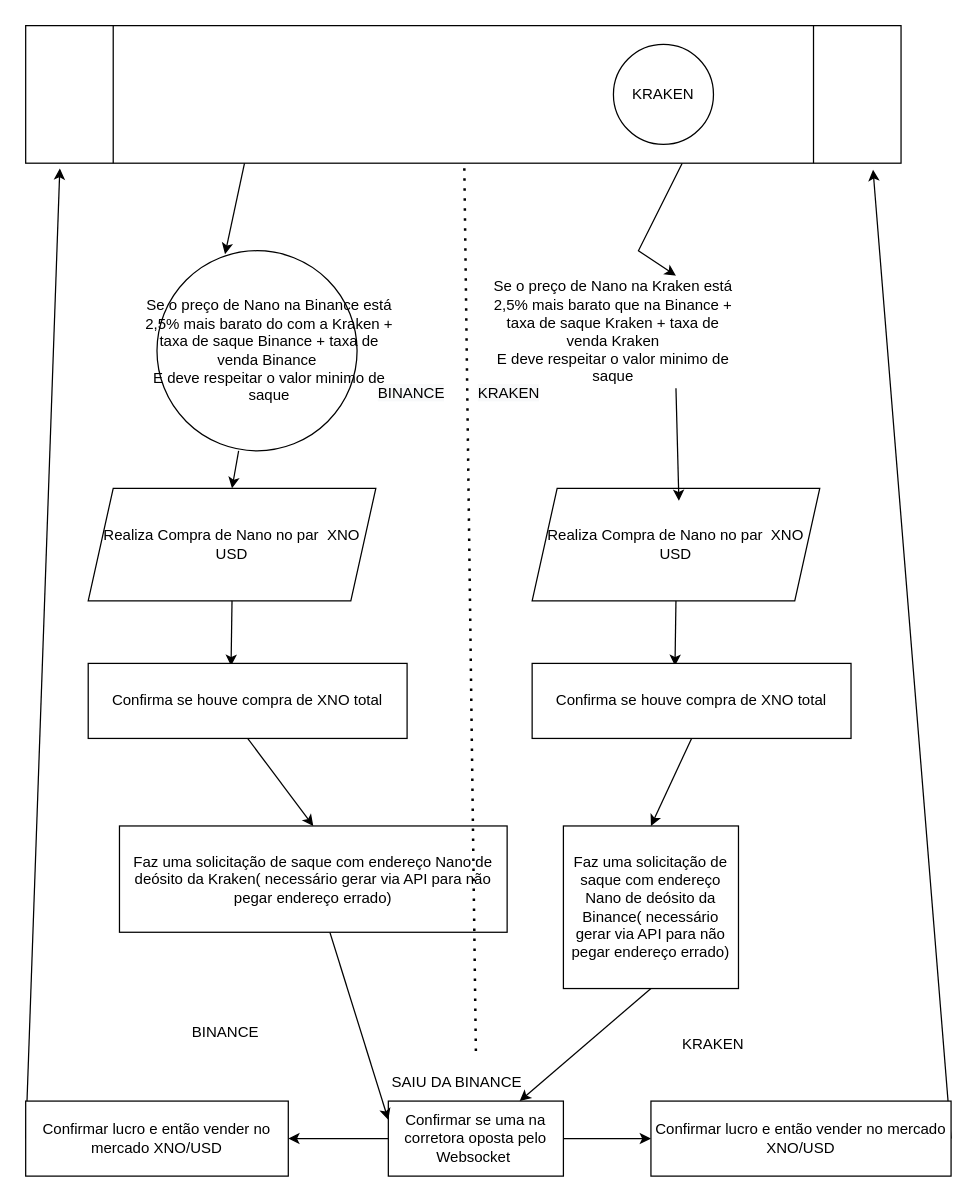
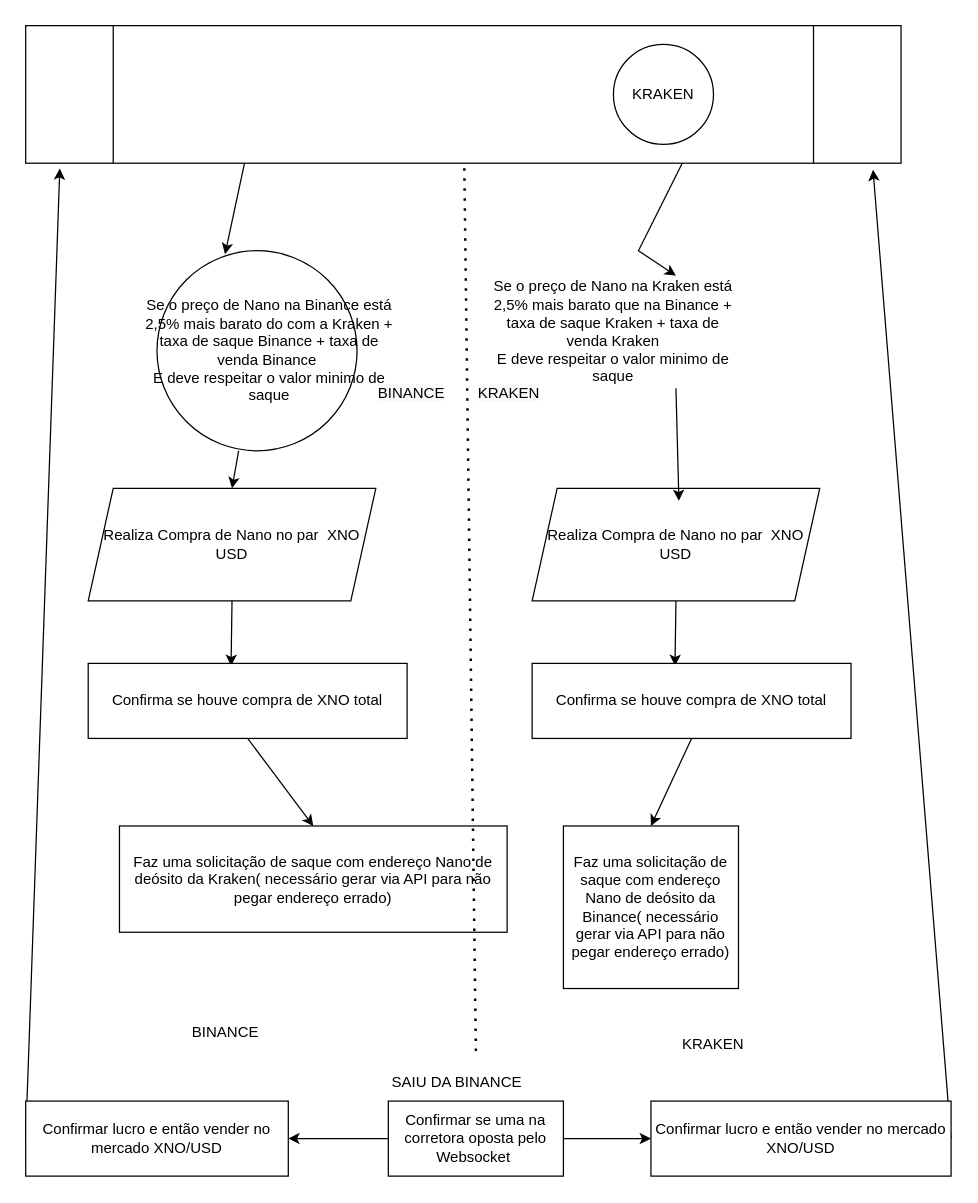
(358, 1022) -> none
(588, 1042) -> none
